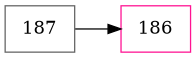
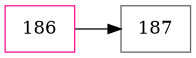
(92, 29) -> (92, 29)
